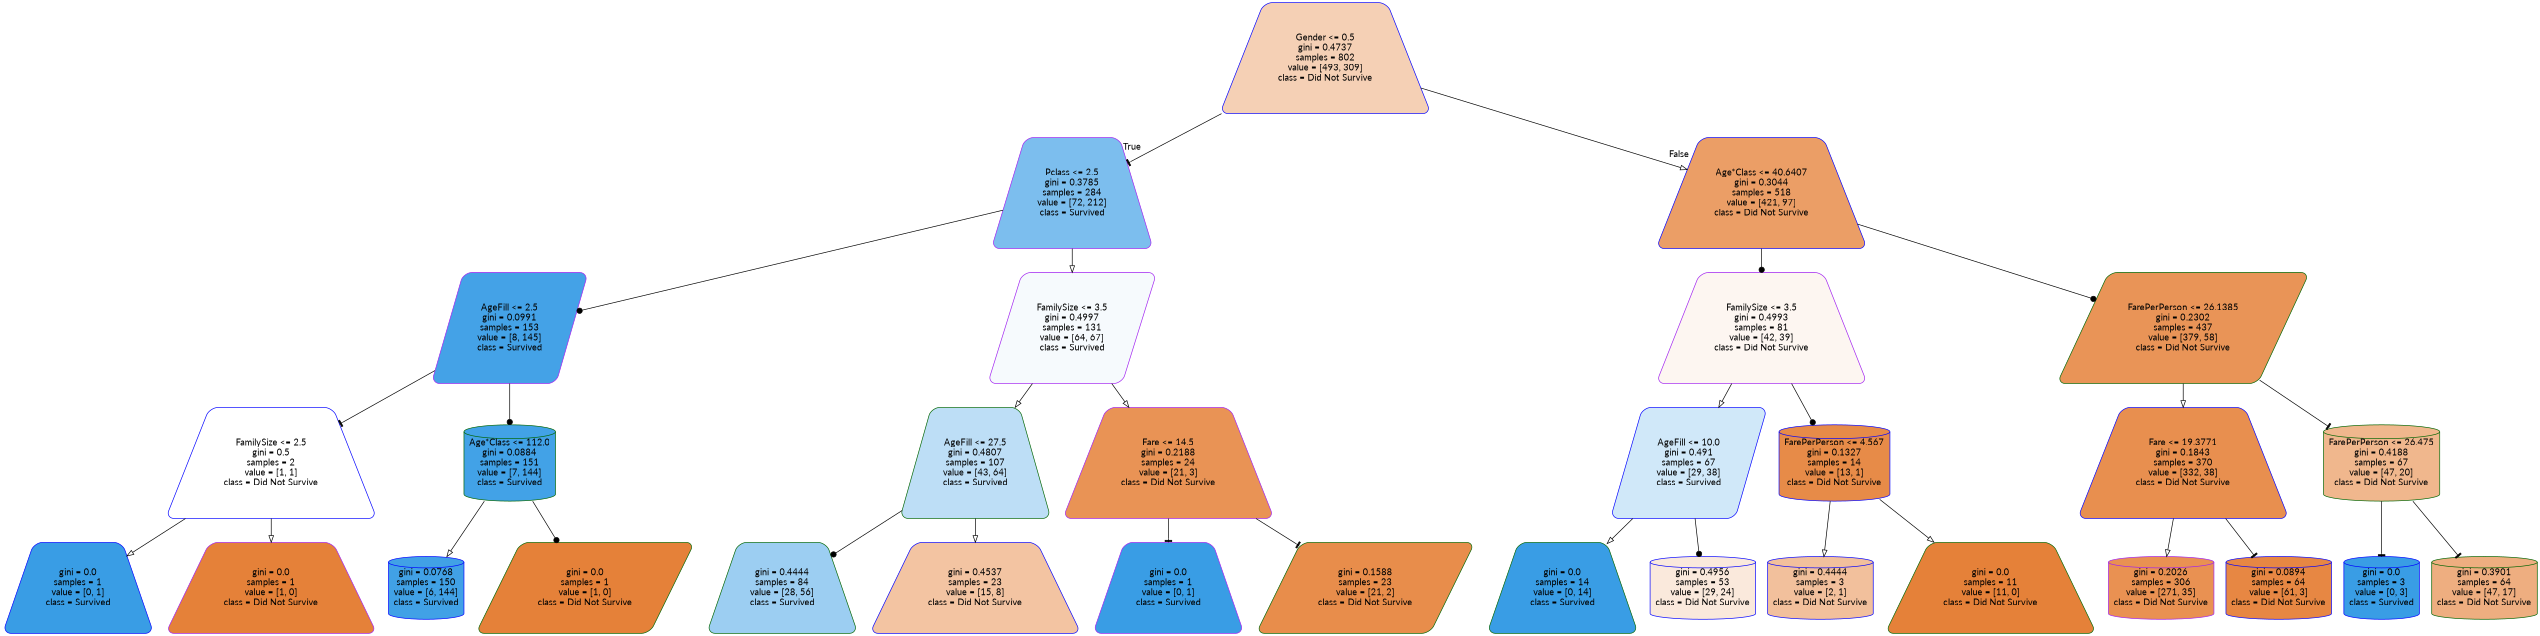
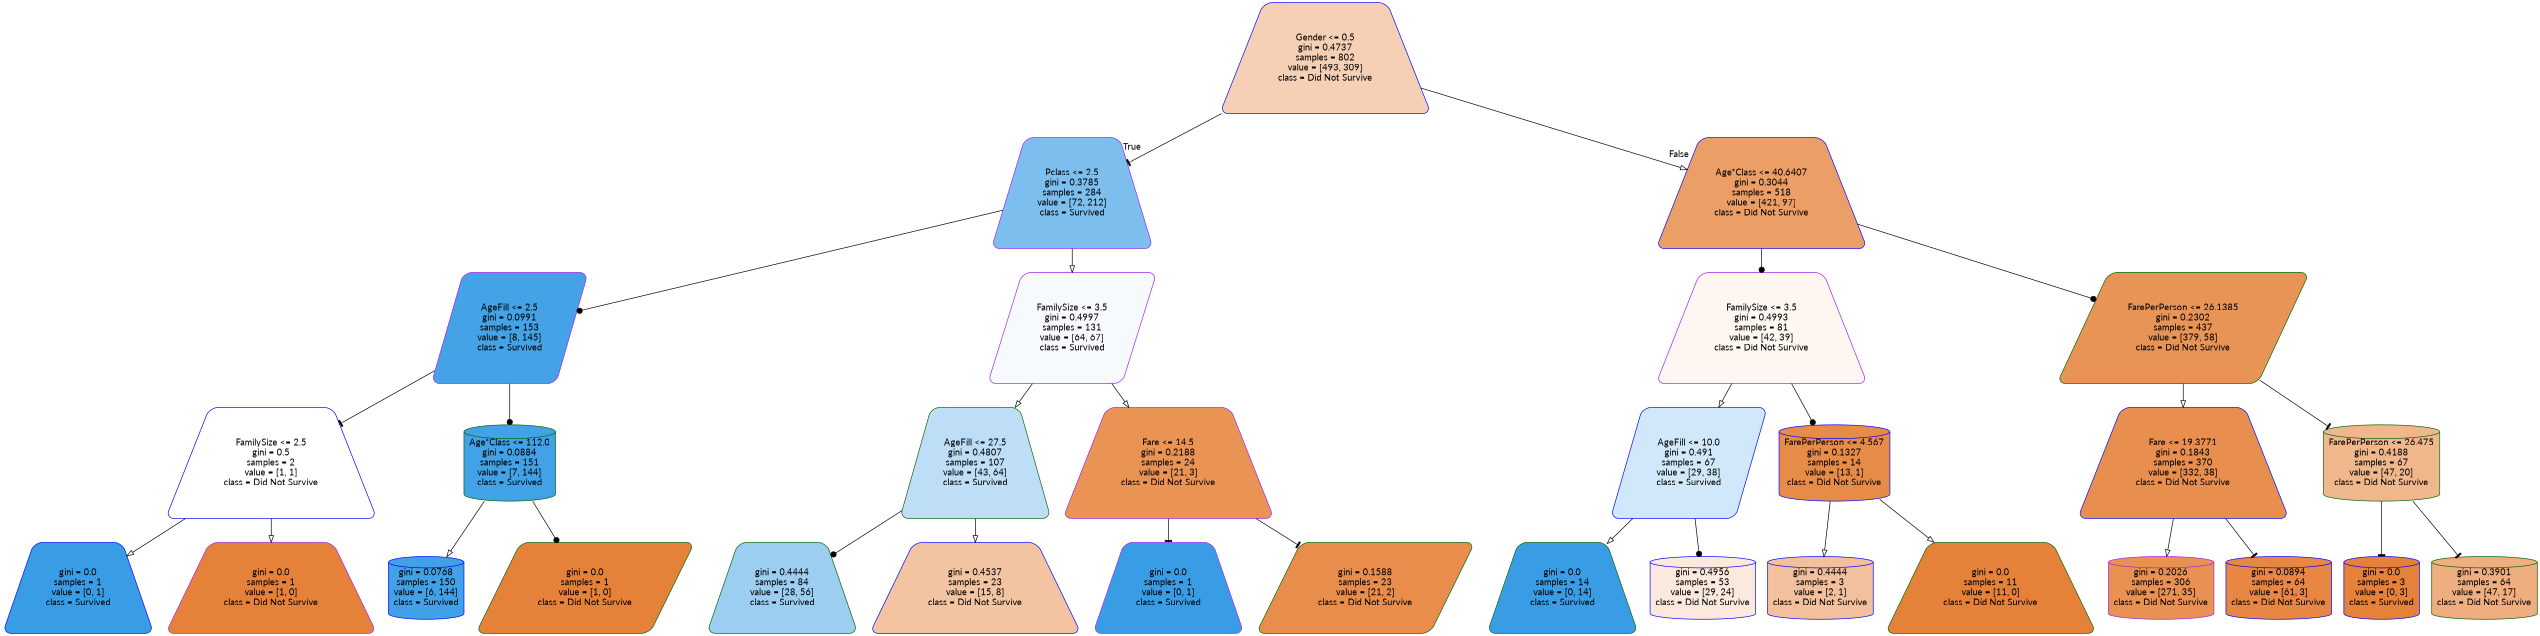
(2382, 588) -> (2382, 588)
